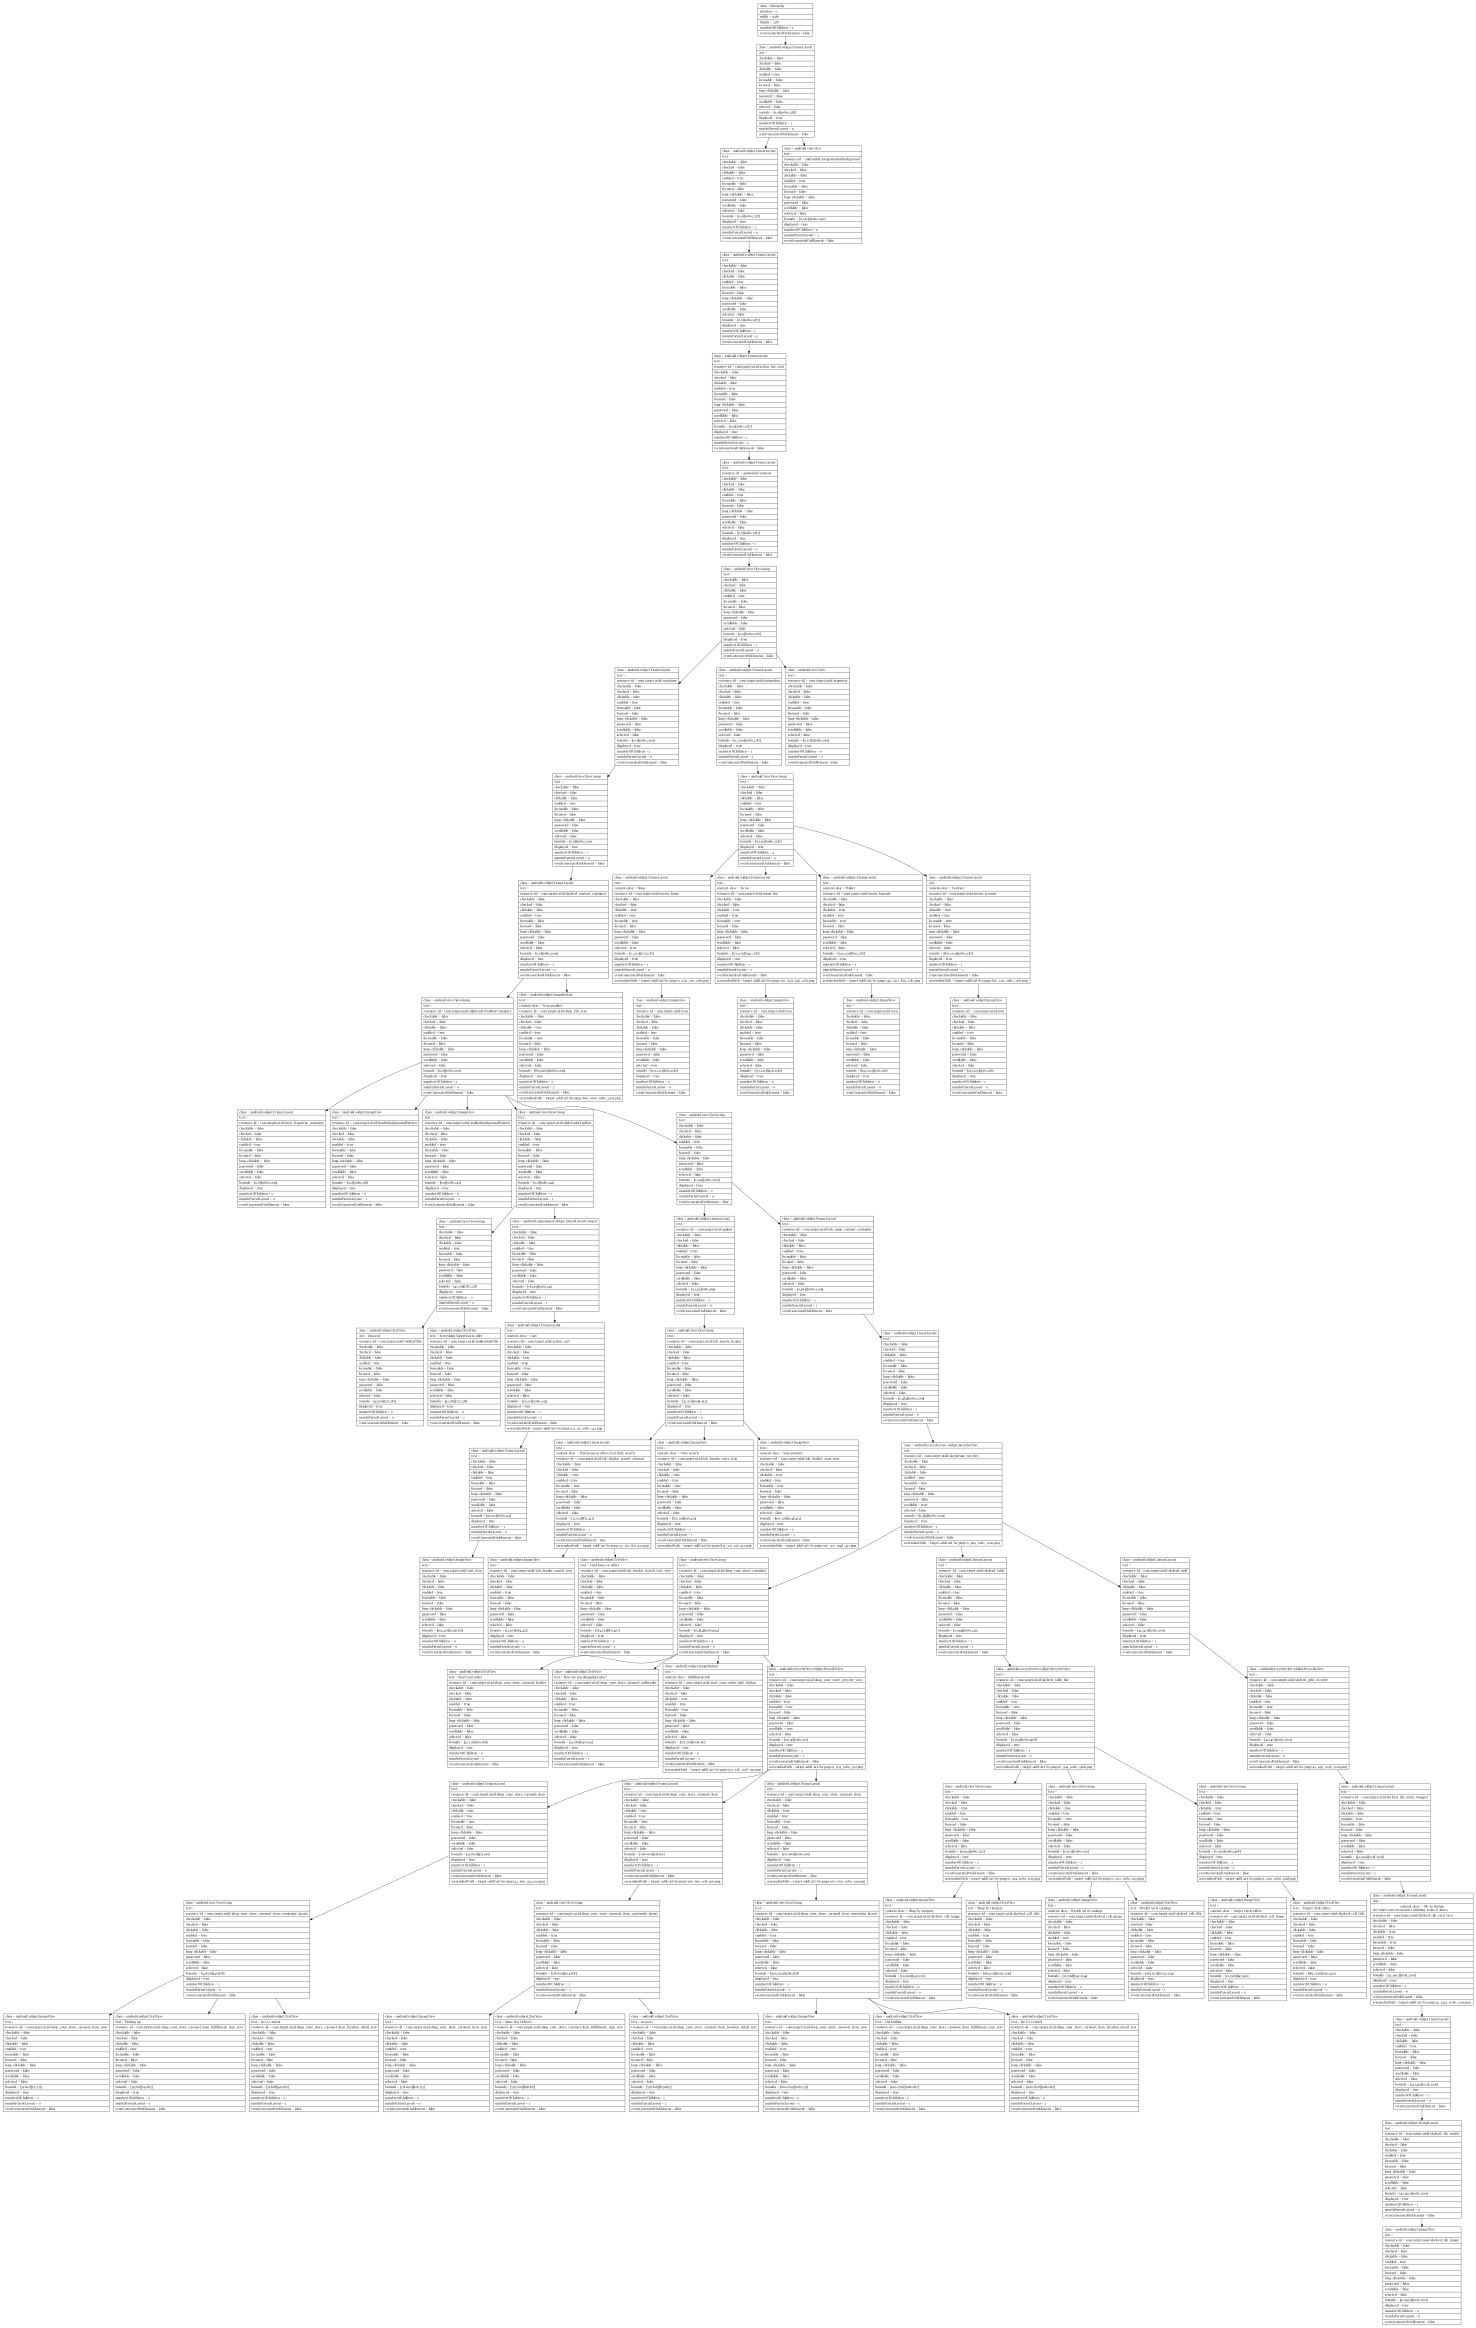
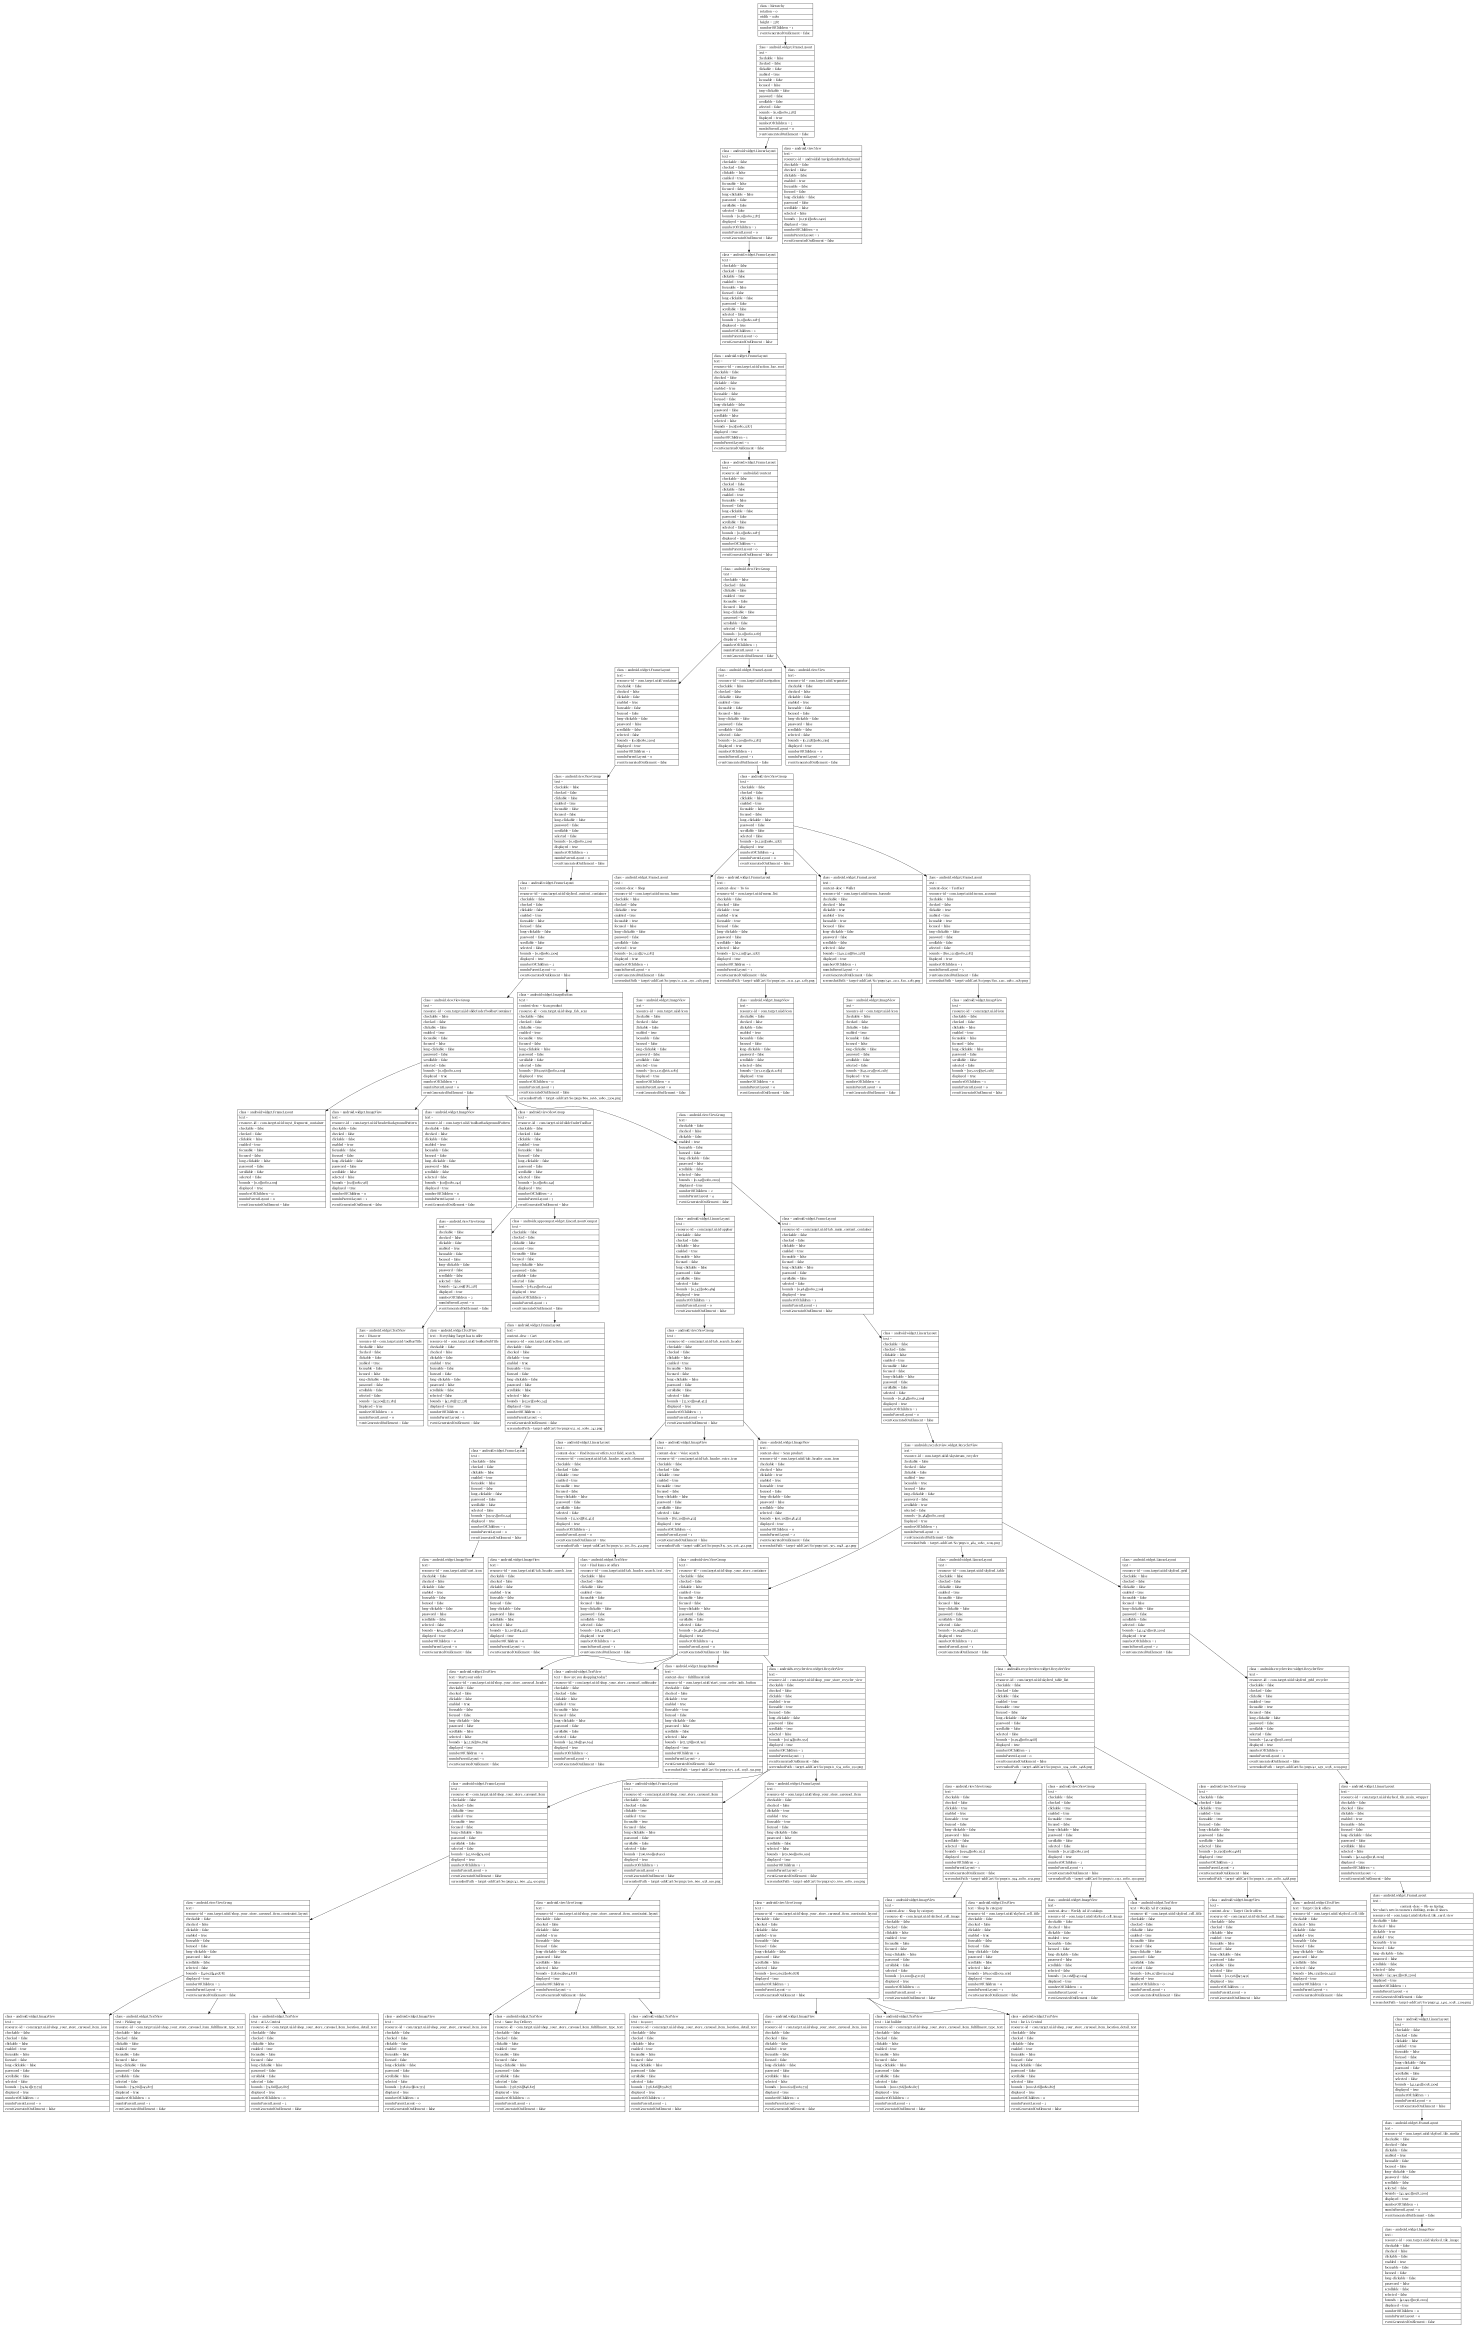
(523, 1248) -> (523, 1248)
